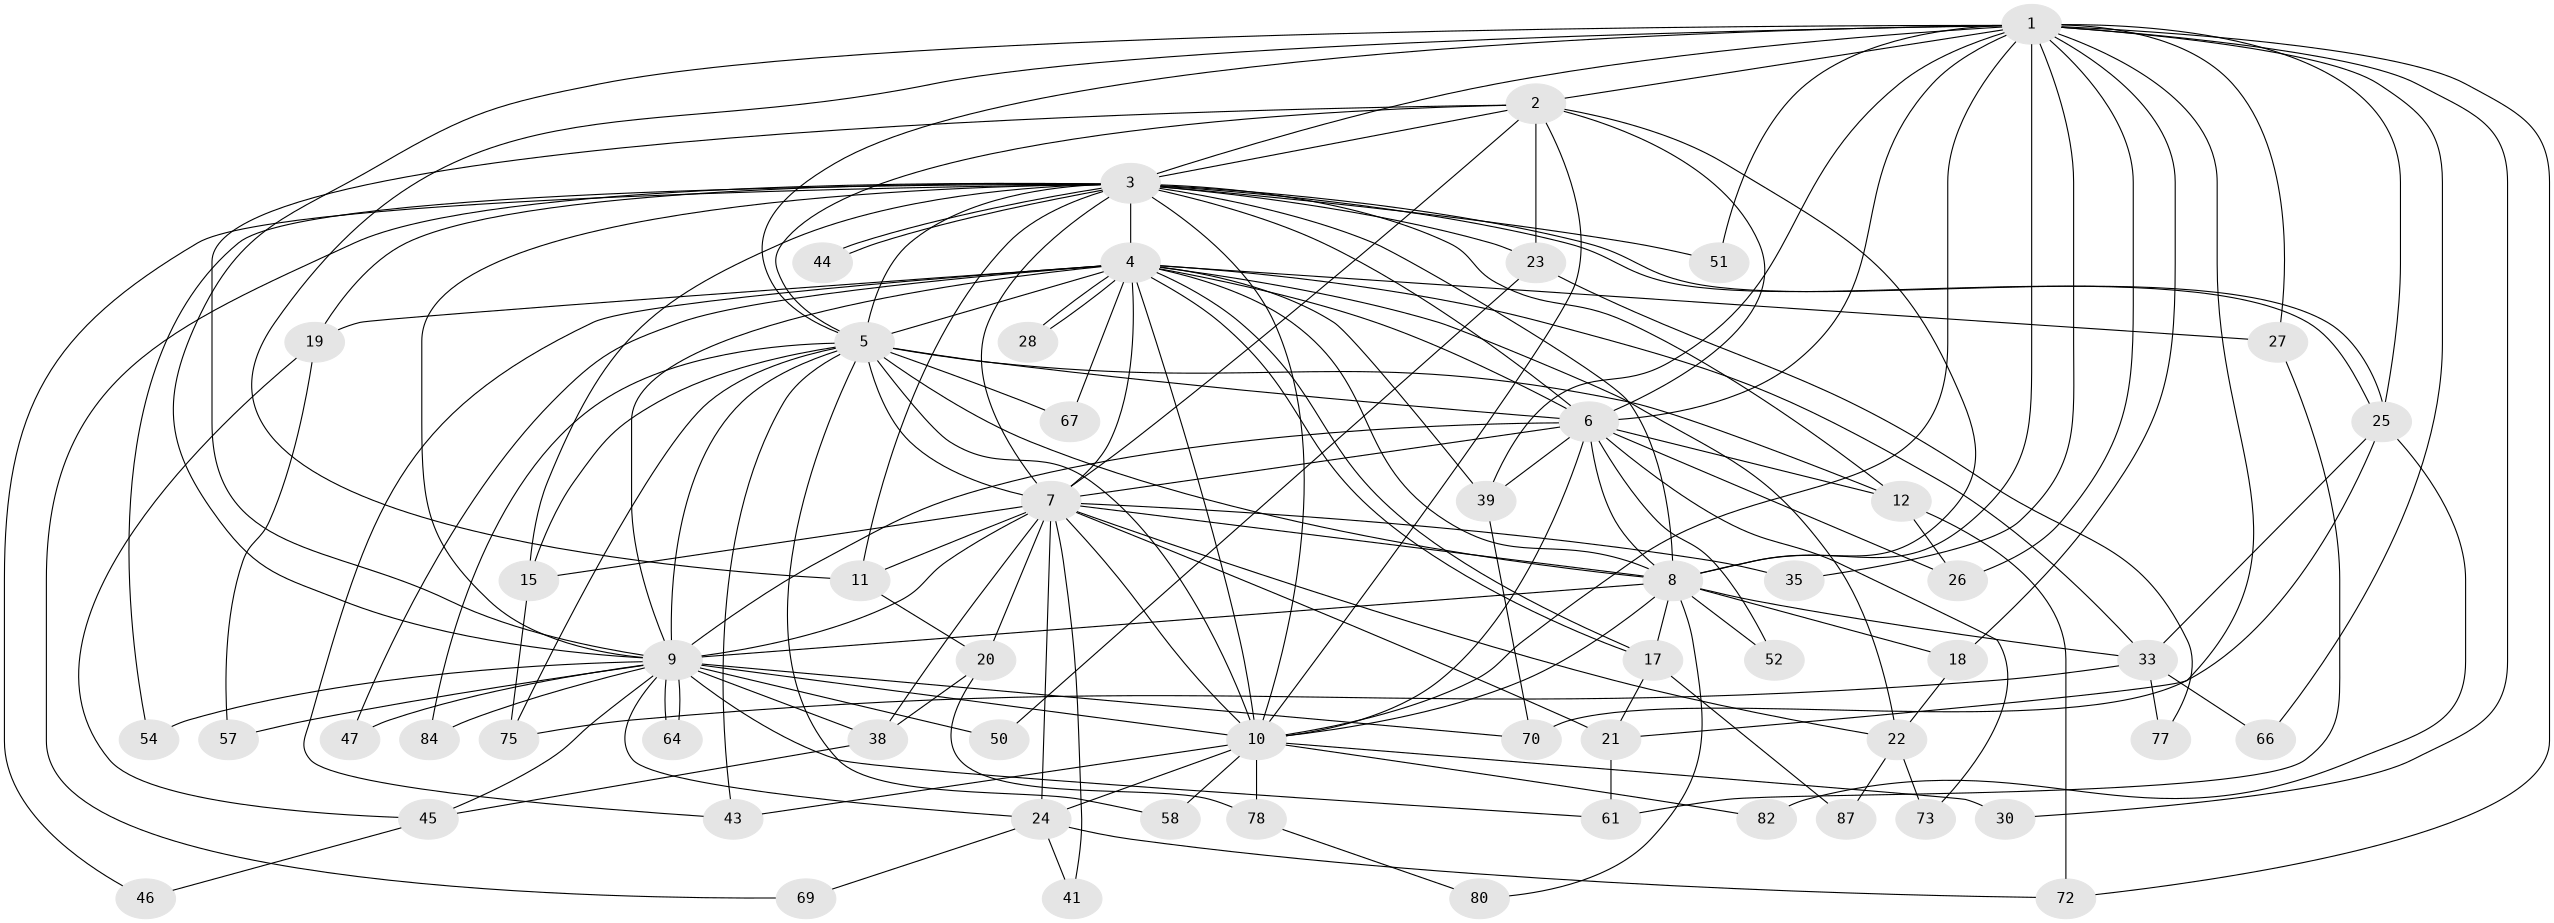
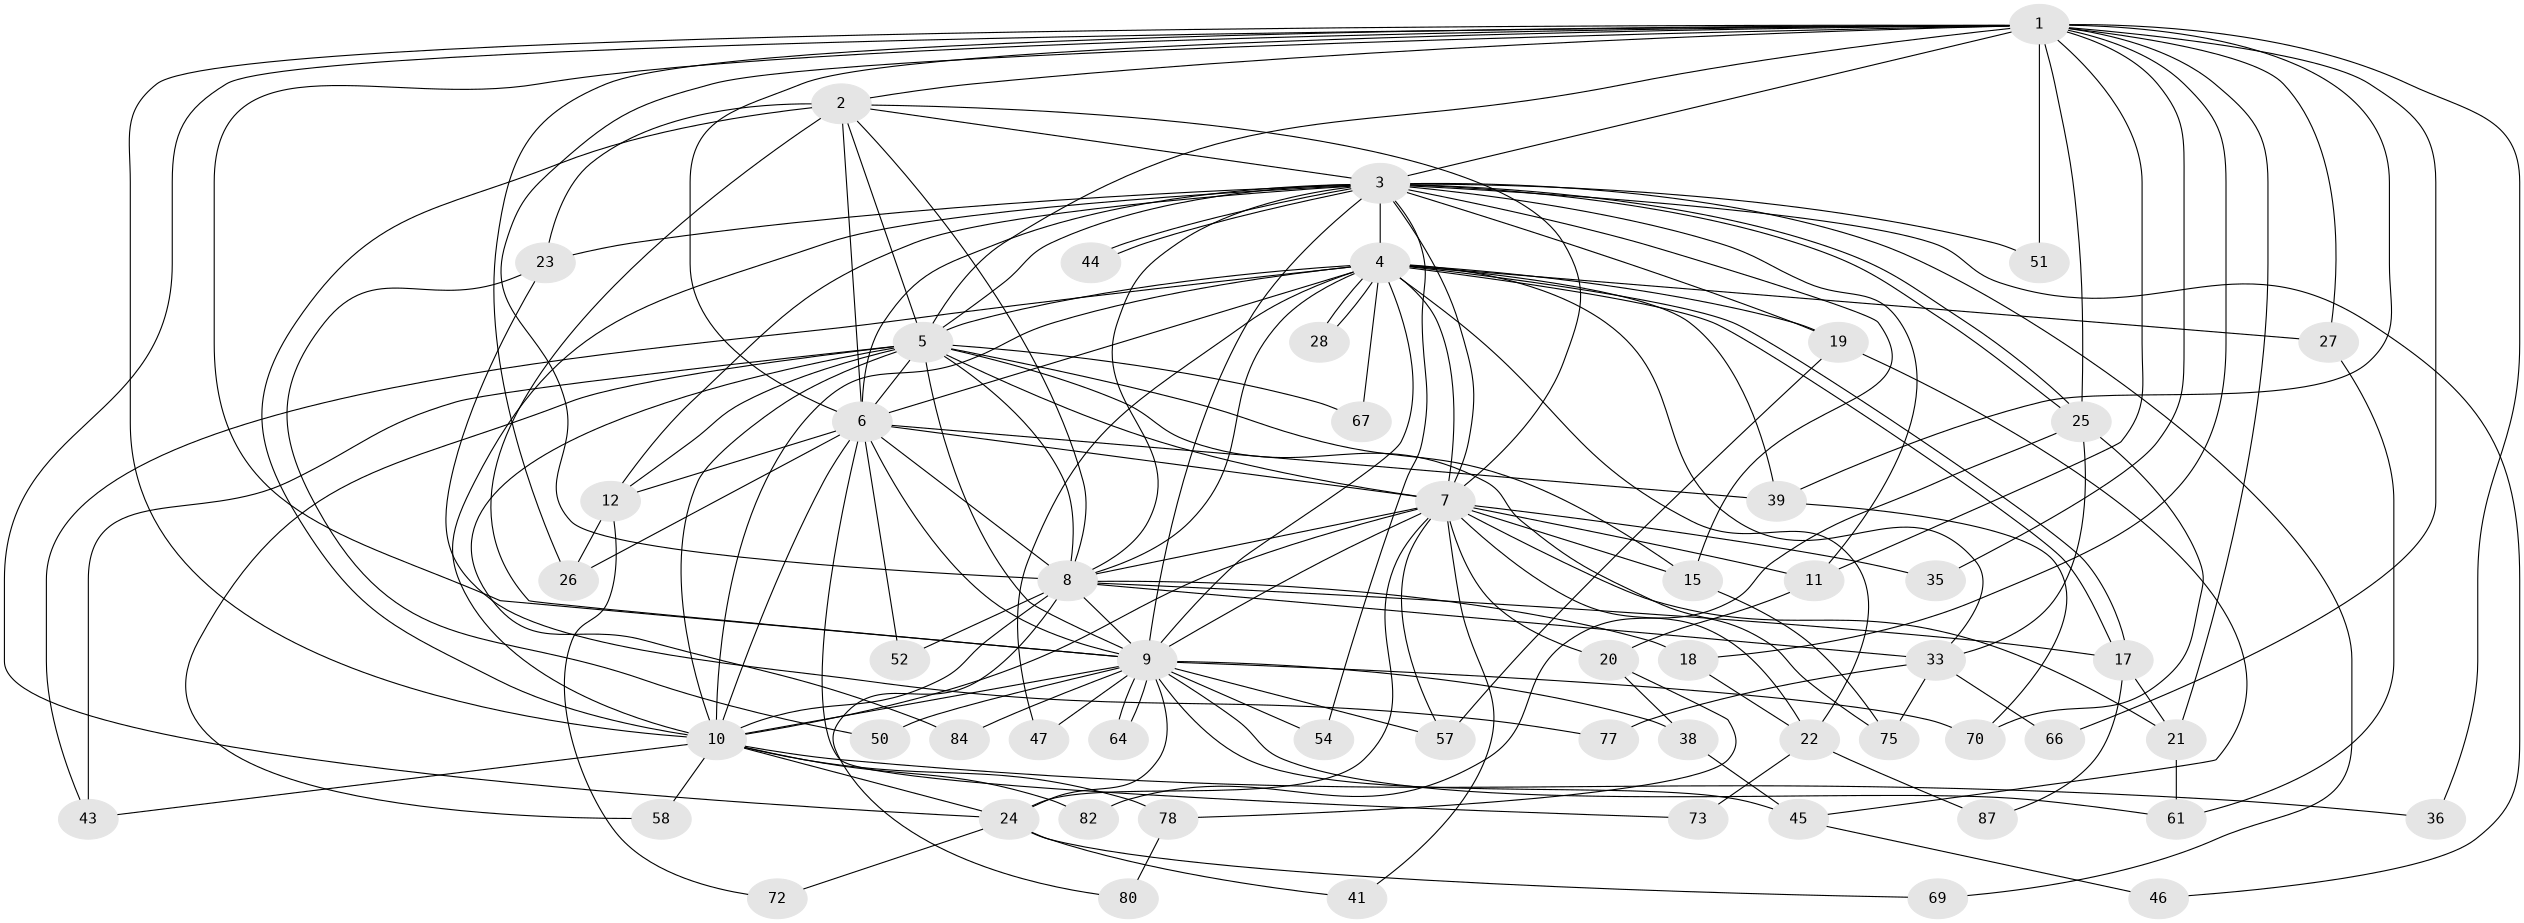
(2550, 436) -> (292, 72)
(962, 619) -> (1403, 619)
(2005, 819) -> (2436, 819)
